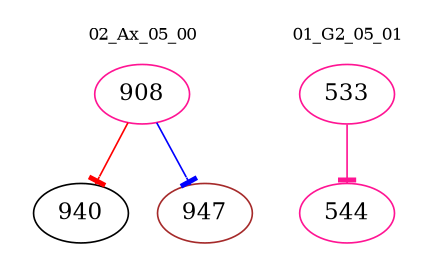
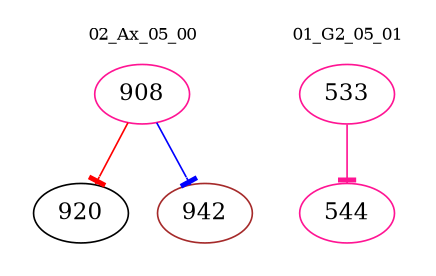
(81, 213) -> (81, 213)
(205, 213) -> (205, 213)
